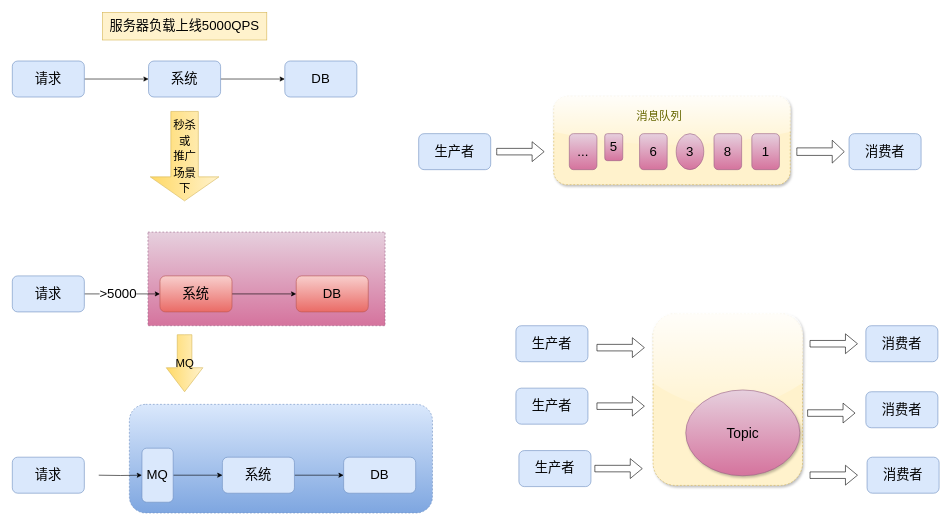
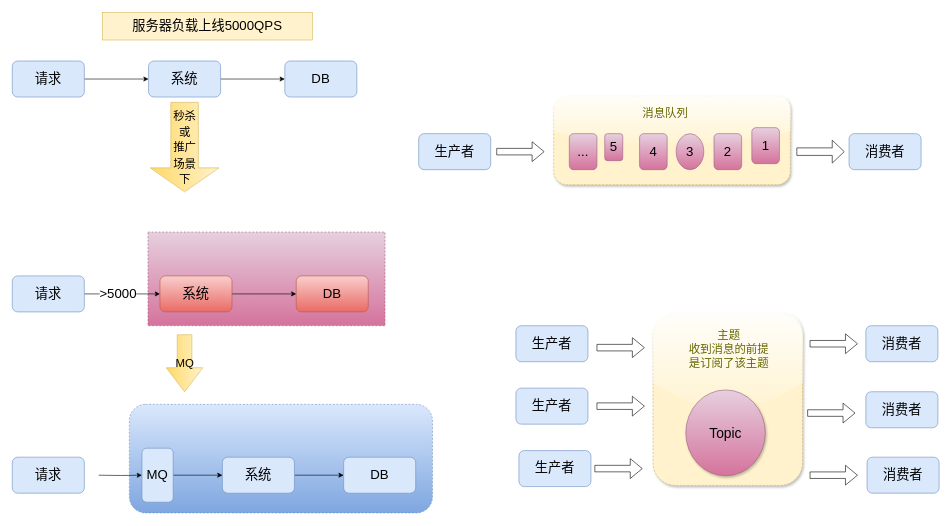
(185, 26) -> (207, 26)
(659, 116) -> (665, 113)
(653, 152) -> (653, 152)
(728, 152) -> (728, 152)
(765, 152) -> (765, 146)
(185, 156) -> (185, 147)
none -> (729, 349)
(743, 433) -> (725, 433)
